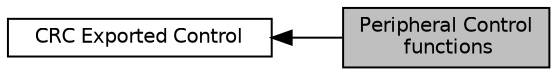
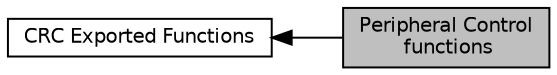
(140, 38) -> (140, 38)
